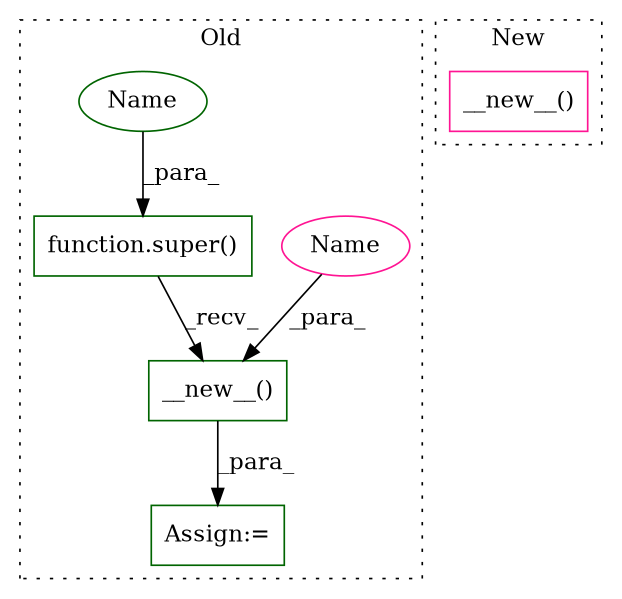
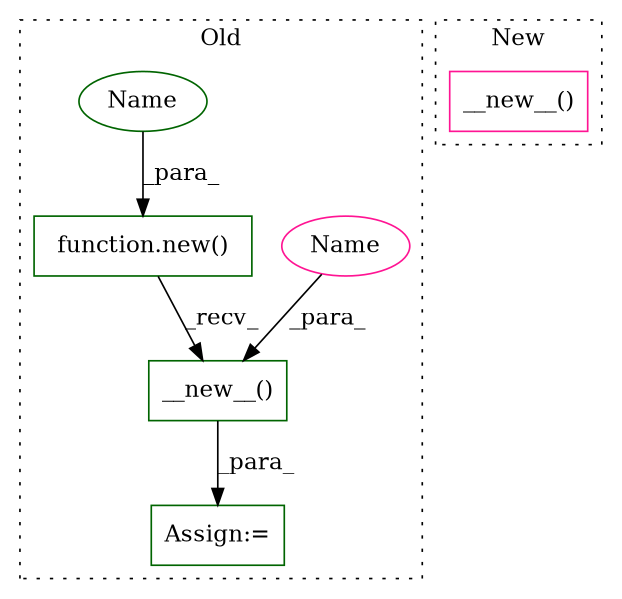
(143, 246) -> (143, 246)
